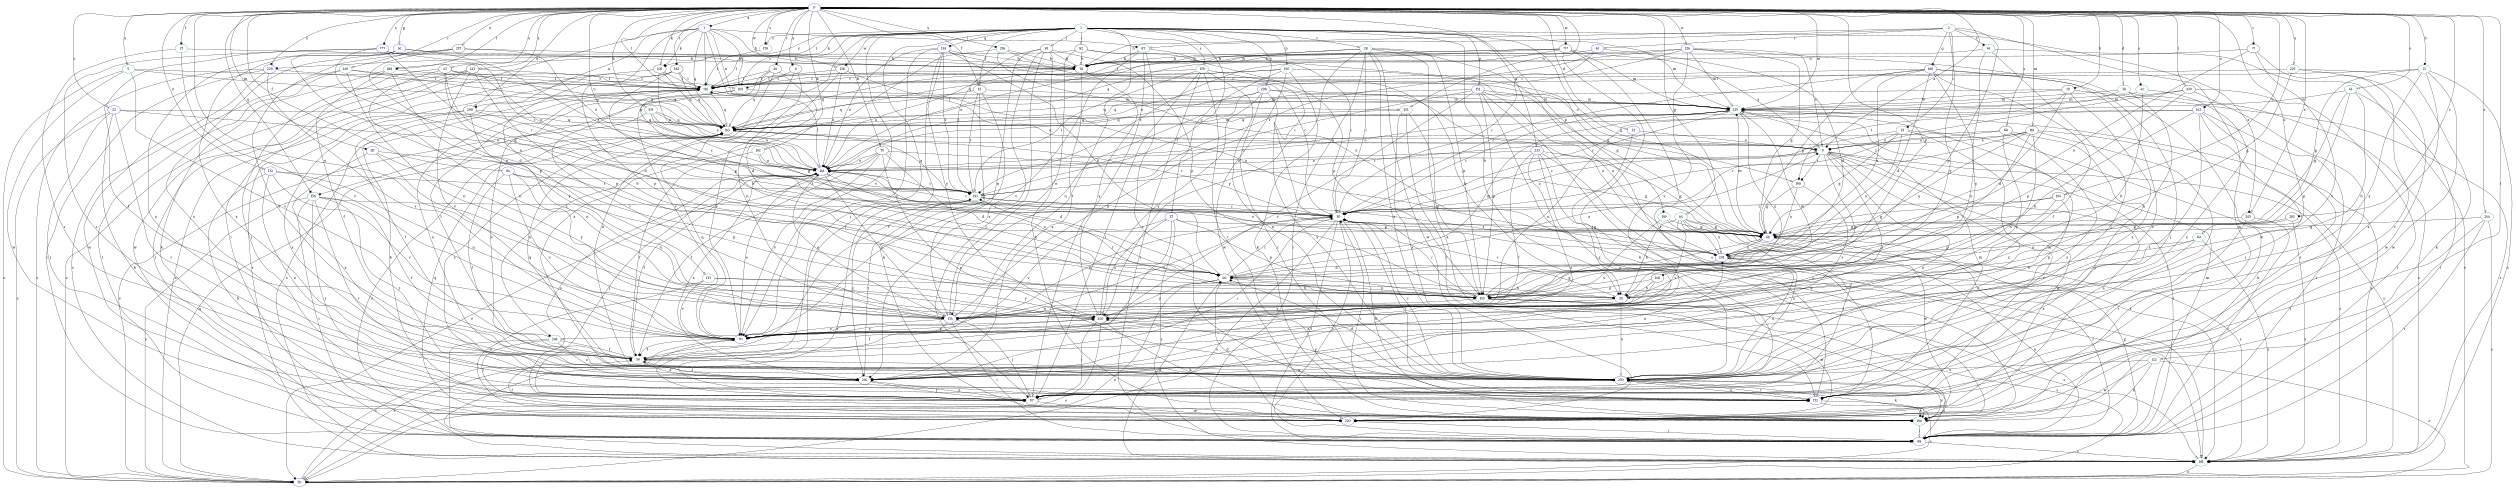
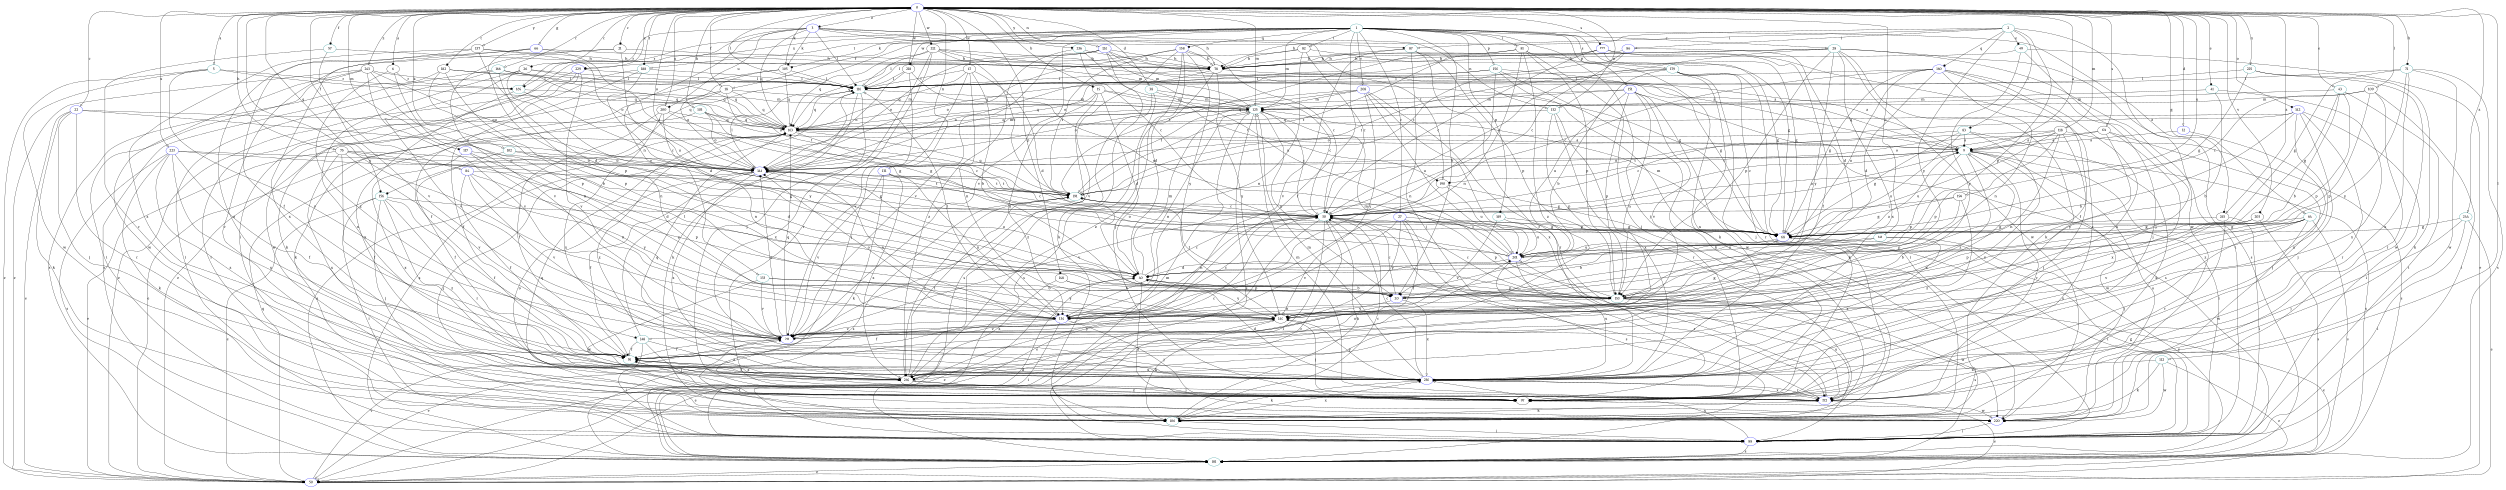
(766, 49) -> none
